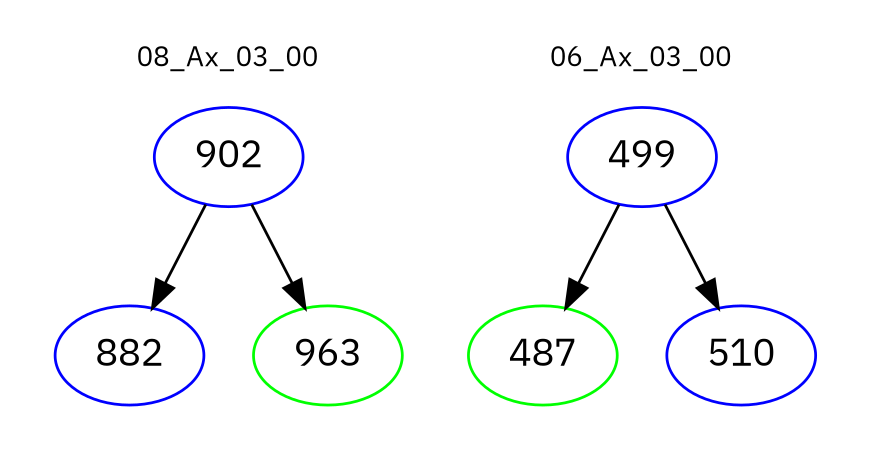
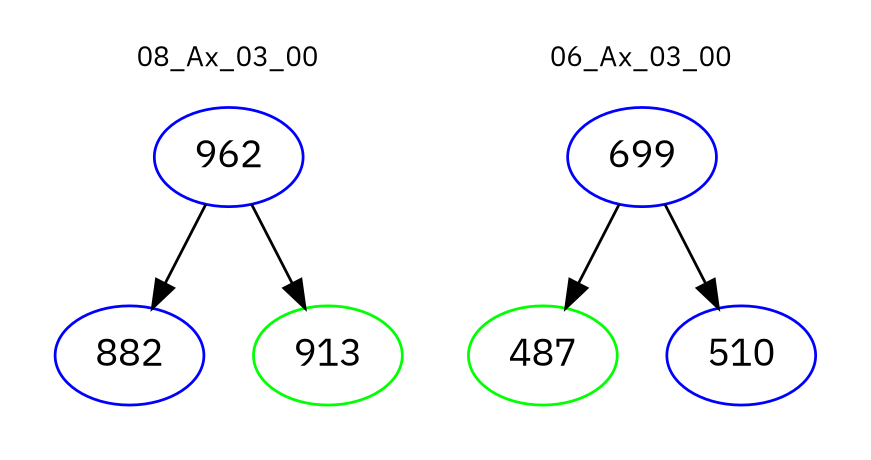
(229, 157) -> (229, 157)
(642, 157) -> (642, 157)
(328, 355) -> (328, 355)
